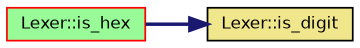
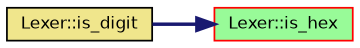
(168, 24) -> (175, 24)
